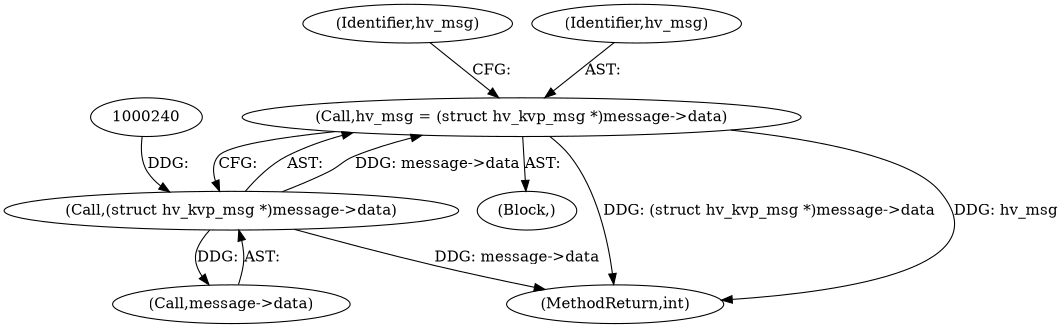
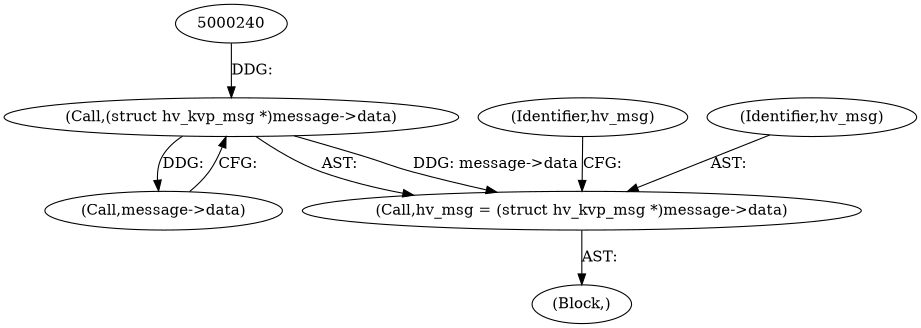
(146, 117) -> (231, 24)
(262, 142) -> none
(265, 257) -> (241, 164)
(615, 304) -> none
